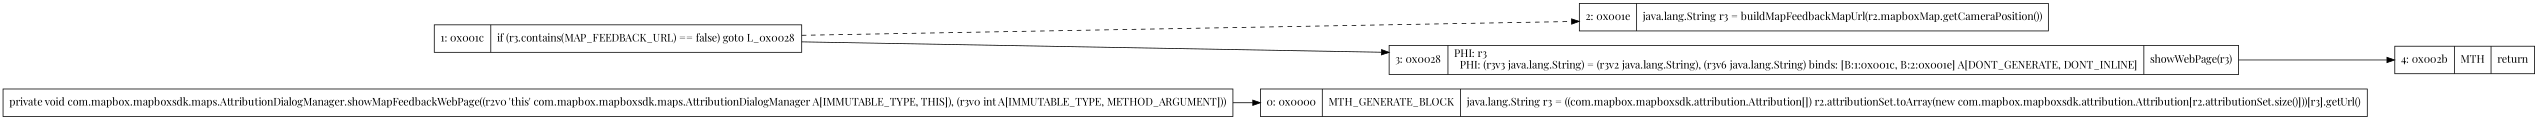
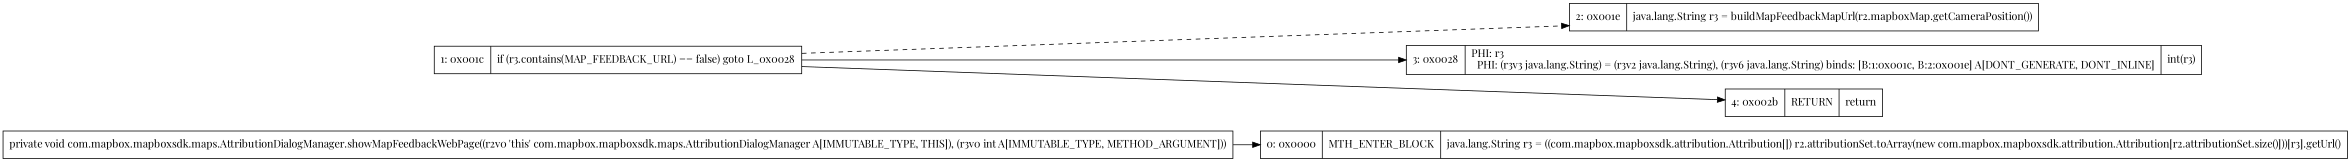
(2191, 60) -> (2181, 60)
(2313, 60) -> (1260, 83)
(2473, 60) -> (1812, 102)
(1391, 102) -> (1381, 144)
